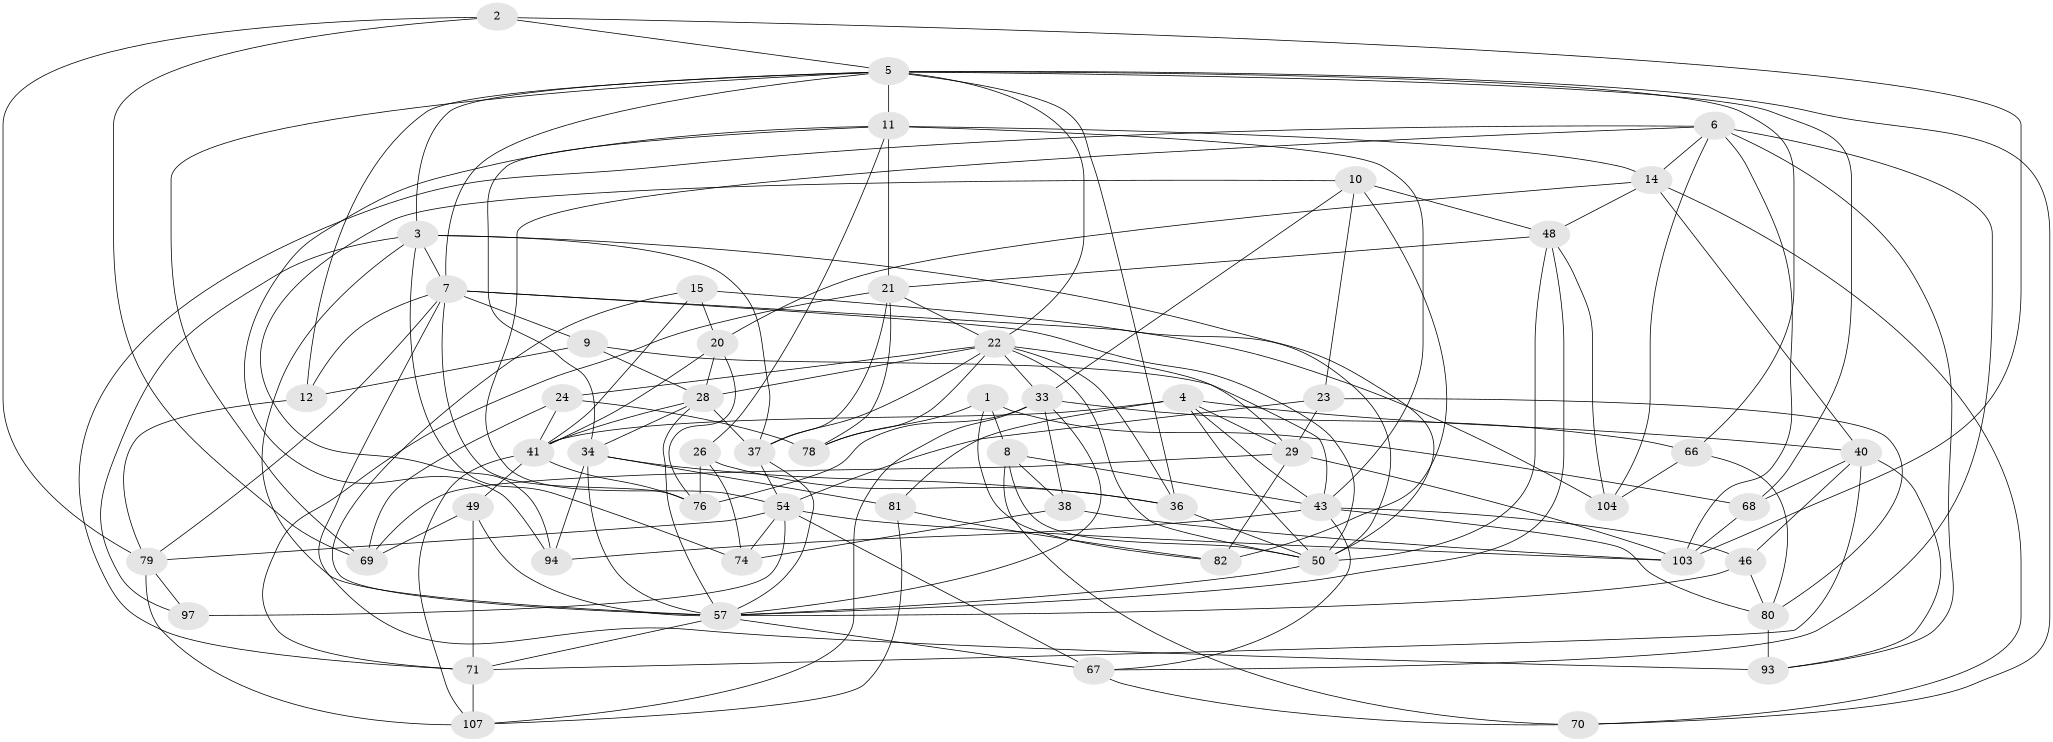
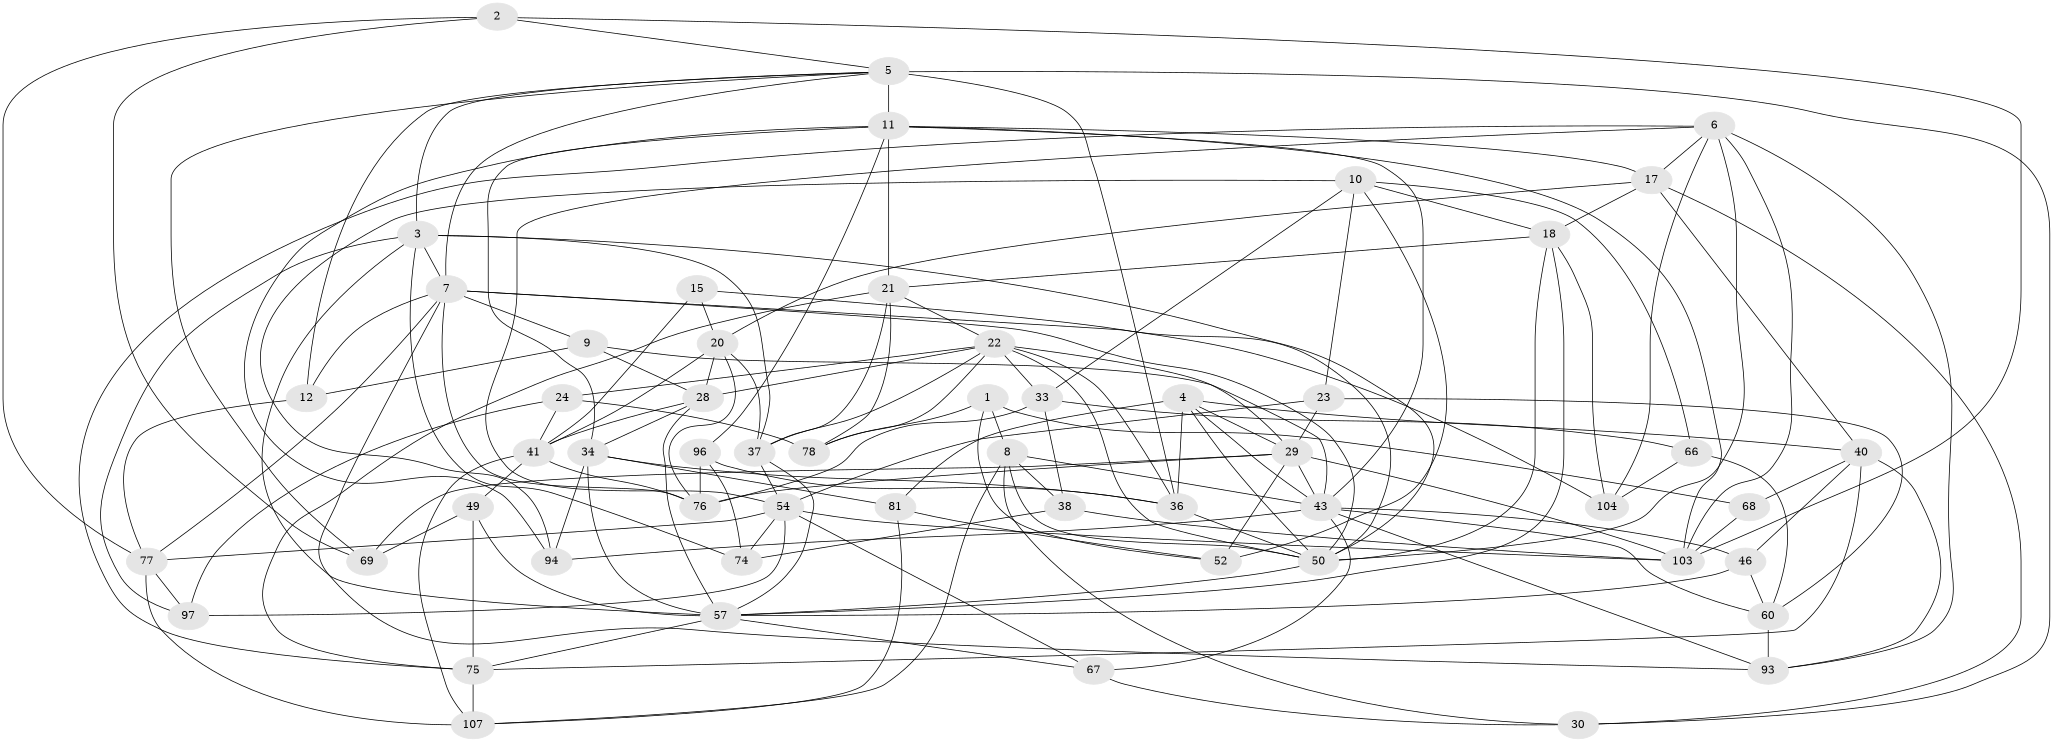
(1733, 104) -> none
(1729, 109) -> (1593, 236)
(1078, 151) -> none
none -> (1446, 172)
(1652, 180) -> (1652, 180)
(1549, 235) -> (1549, 235)
(886, 417) -> (1180, 453)
(734, 431) -> (759, 399)
(700, 453) -> (700, 453)
(440, 459) -> (342, 464)
none -> (967, 474)
none -> (1307, 480)
(342, 524) -> none
(147, 562) -> (147, 562)
(1221, 562) -> (1221, 562)
(985, 572) -> none
none -> (1545, 589)
(1768, 616) -> (1768, 616)
(1837, 618) -> (1692, 484)
(833, 648) -> (864, 691)
(473, 671) -> (473, 671)
(1578, 725) -> (1578, 725)
